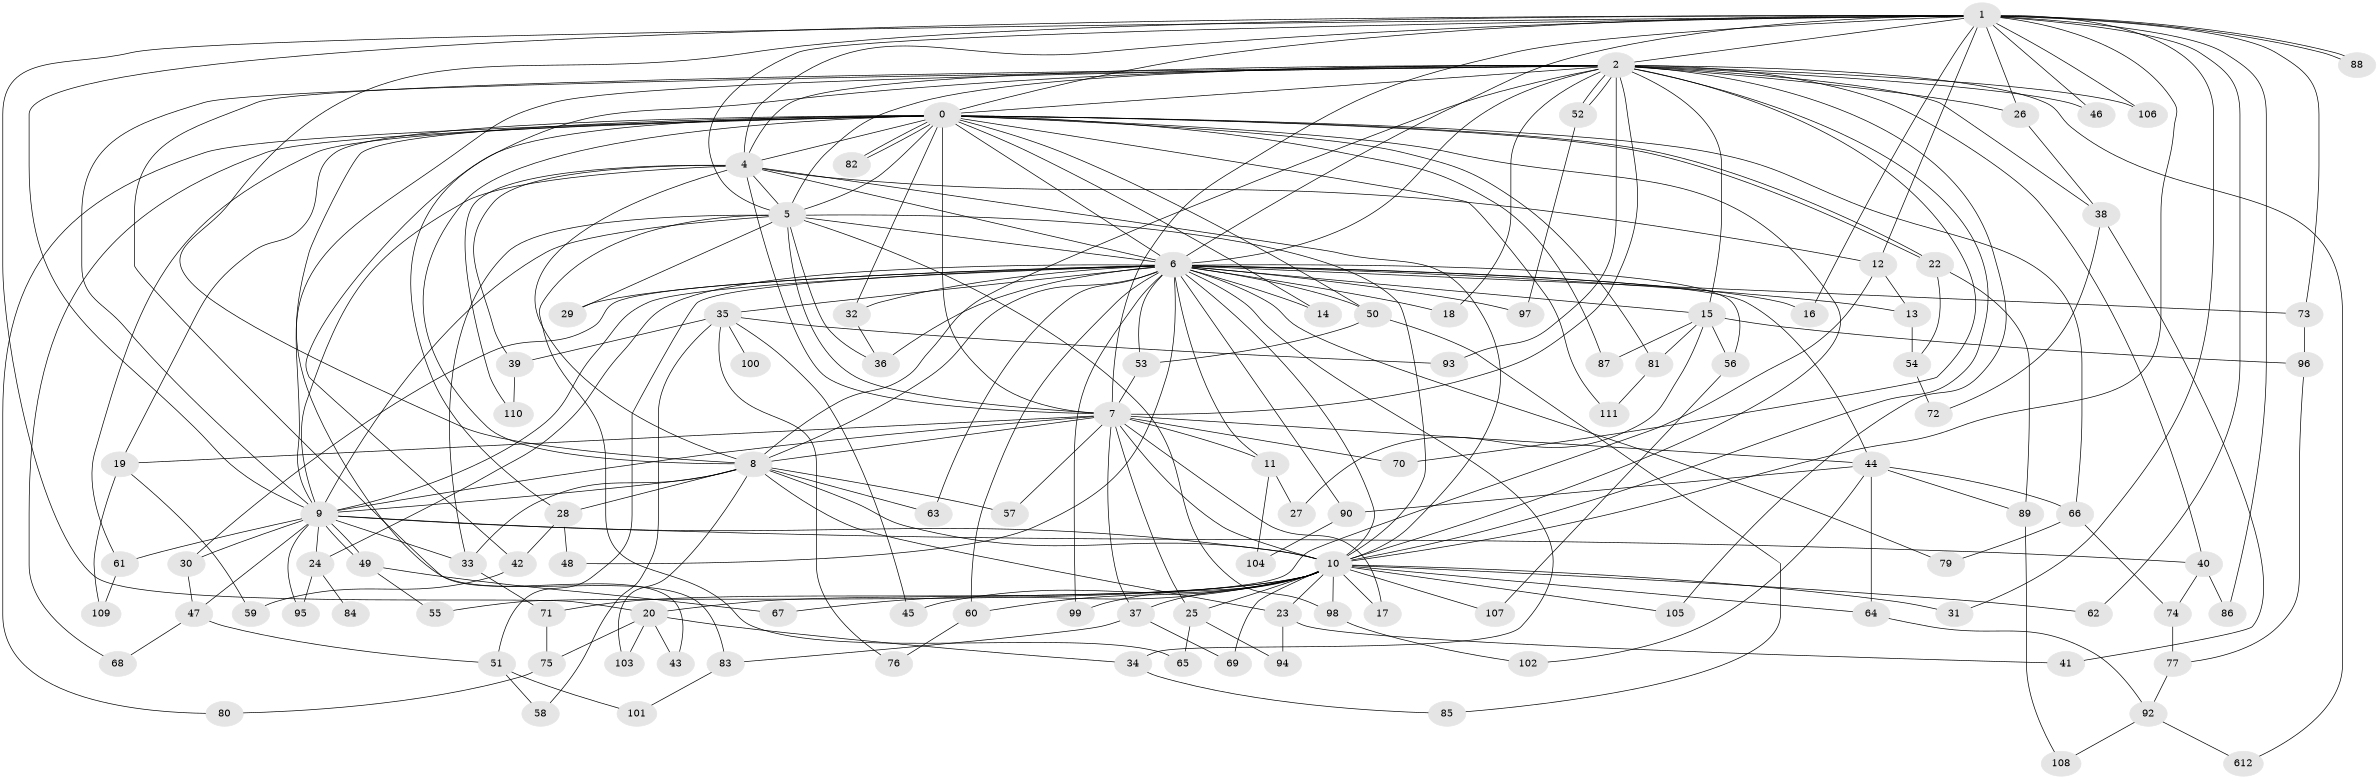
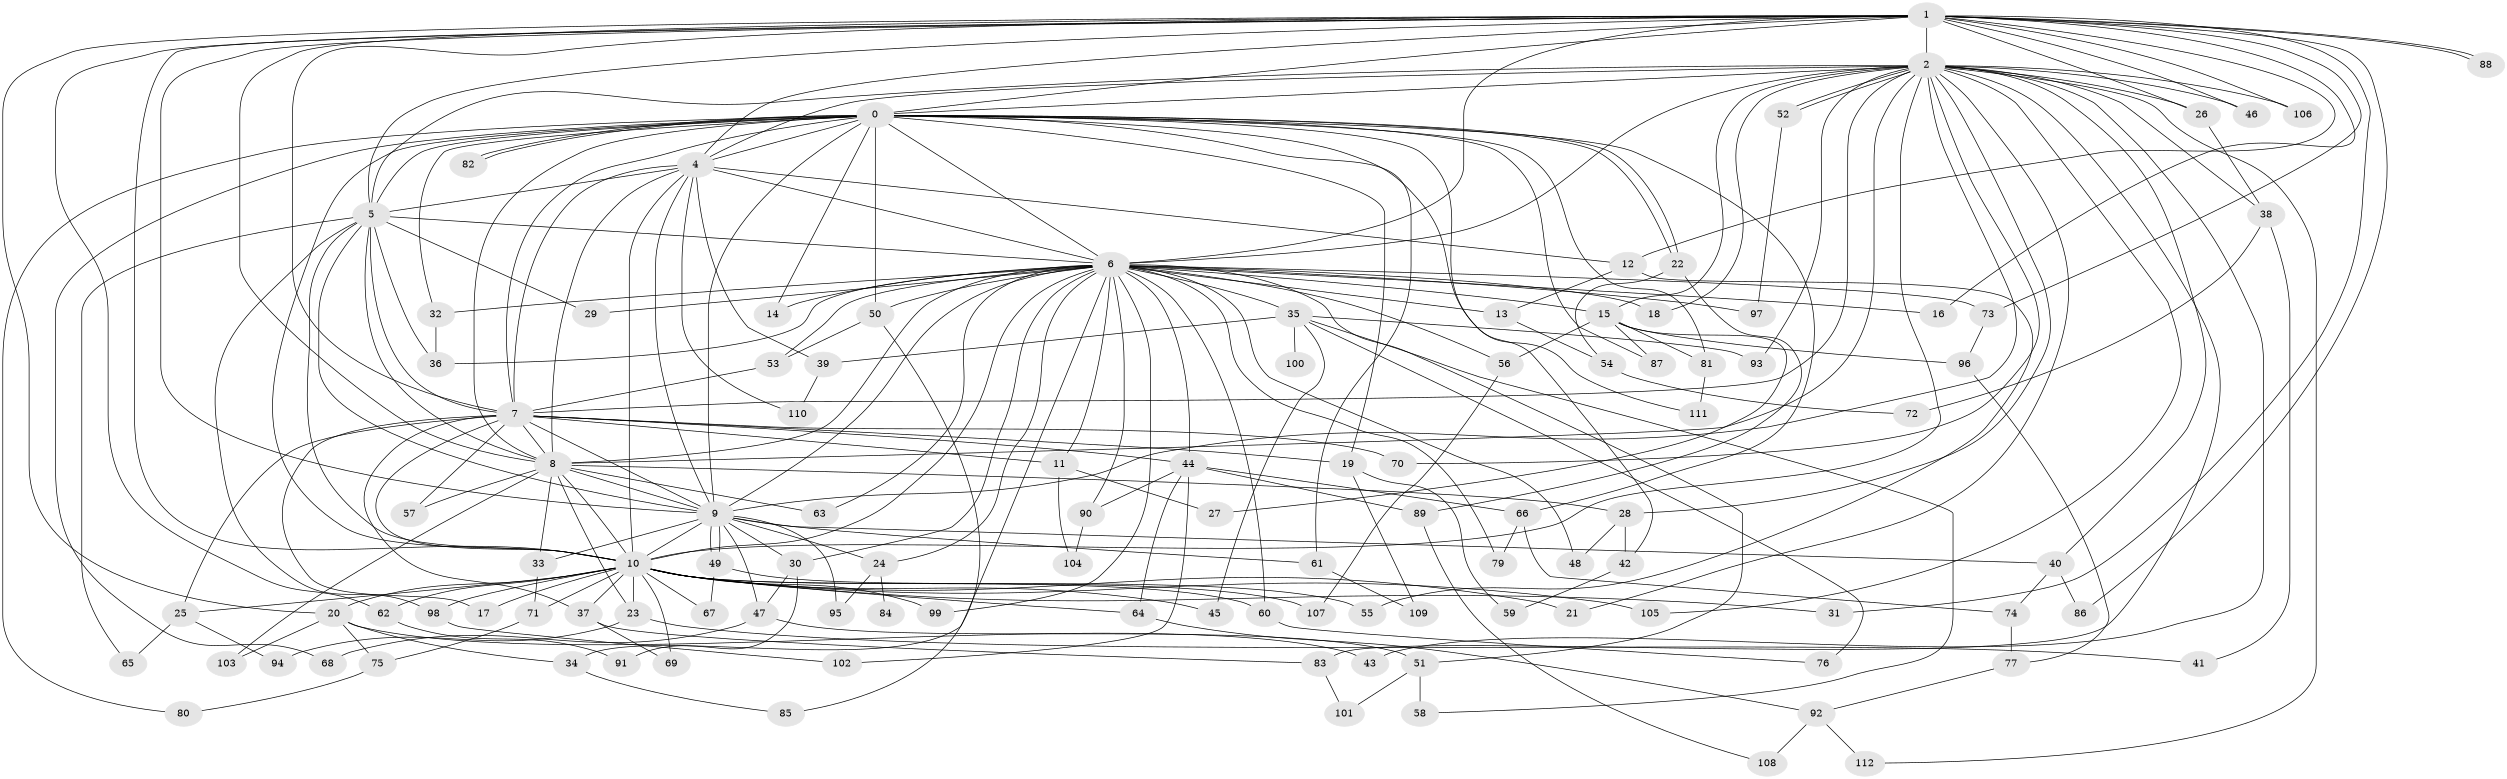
(493, 271) -> (402, 388)
none -> (1573, 614)
none -> (622, 664)
(2243, 764) -> (1865, 764)
